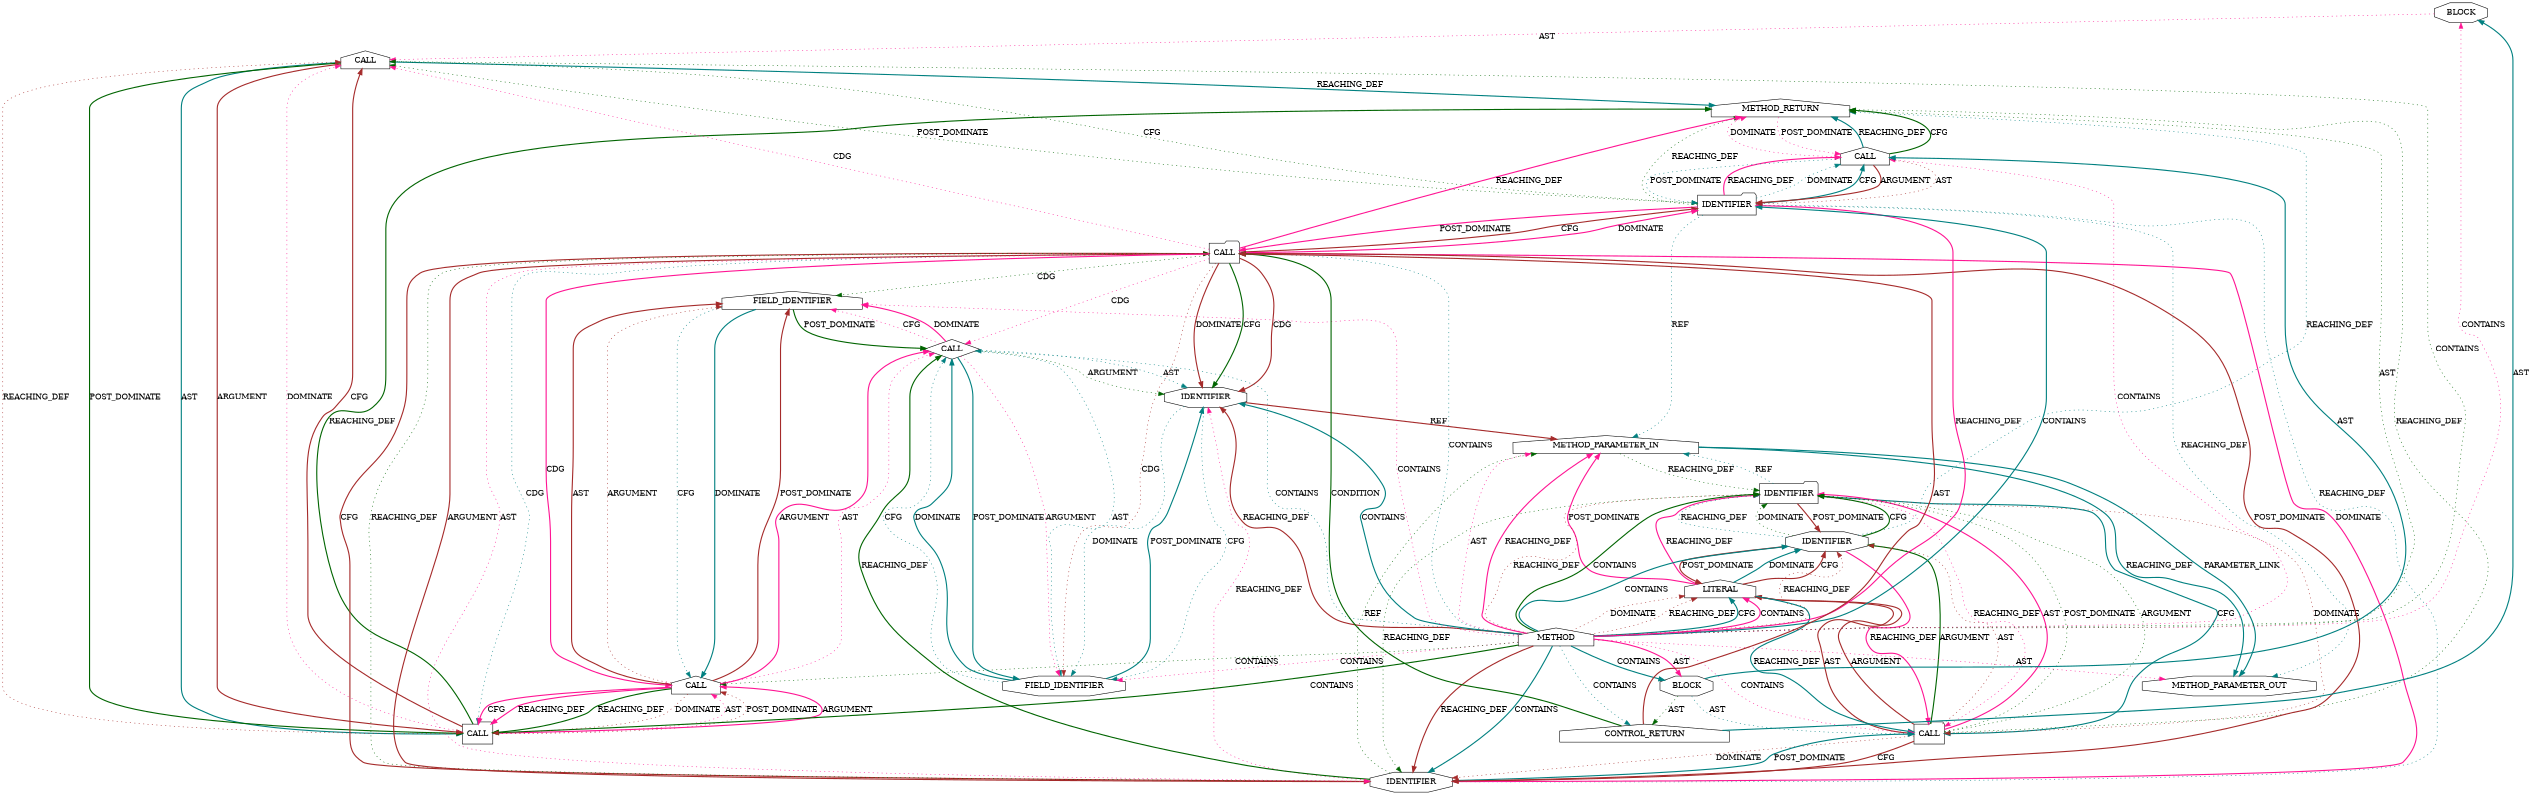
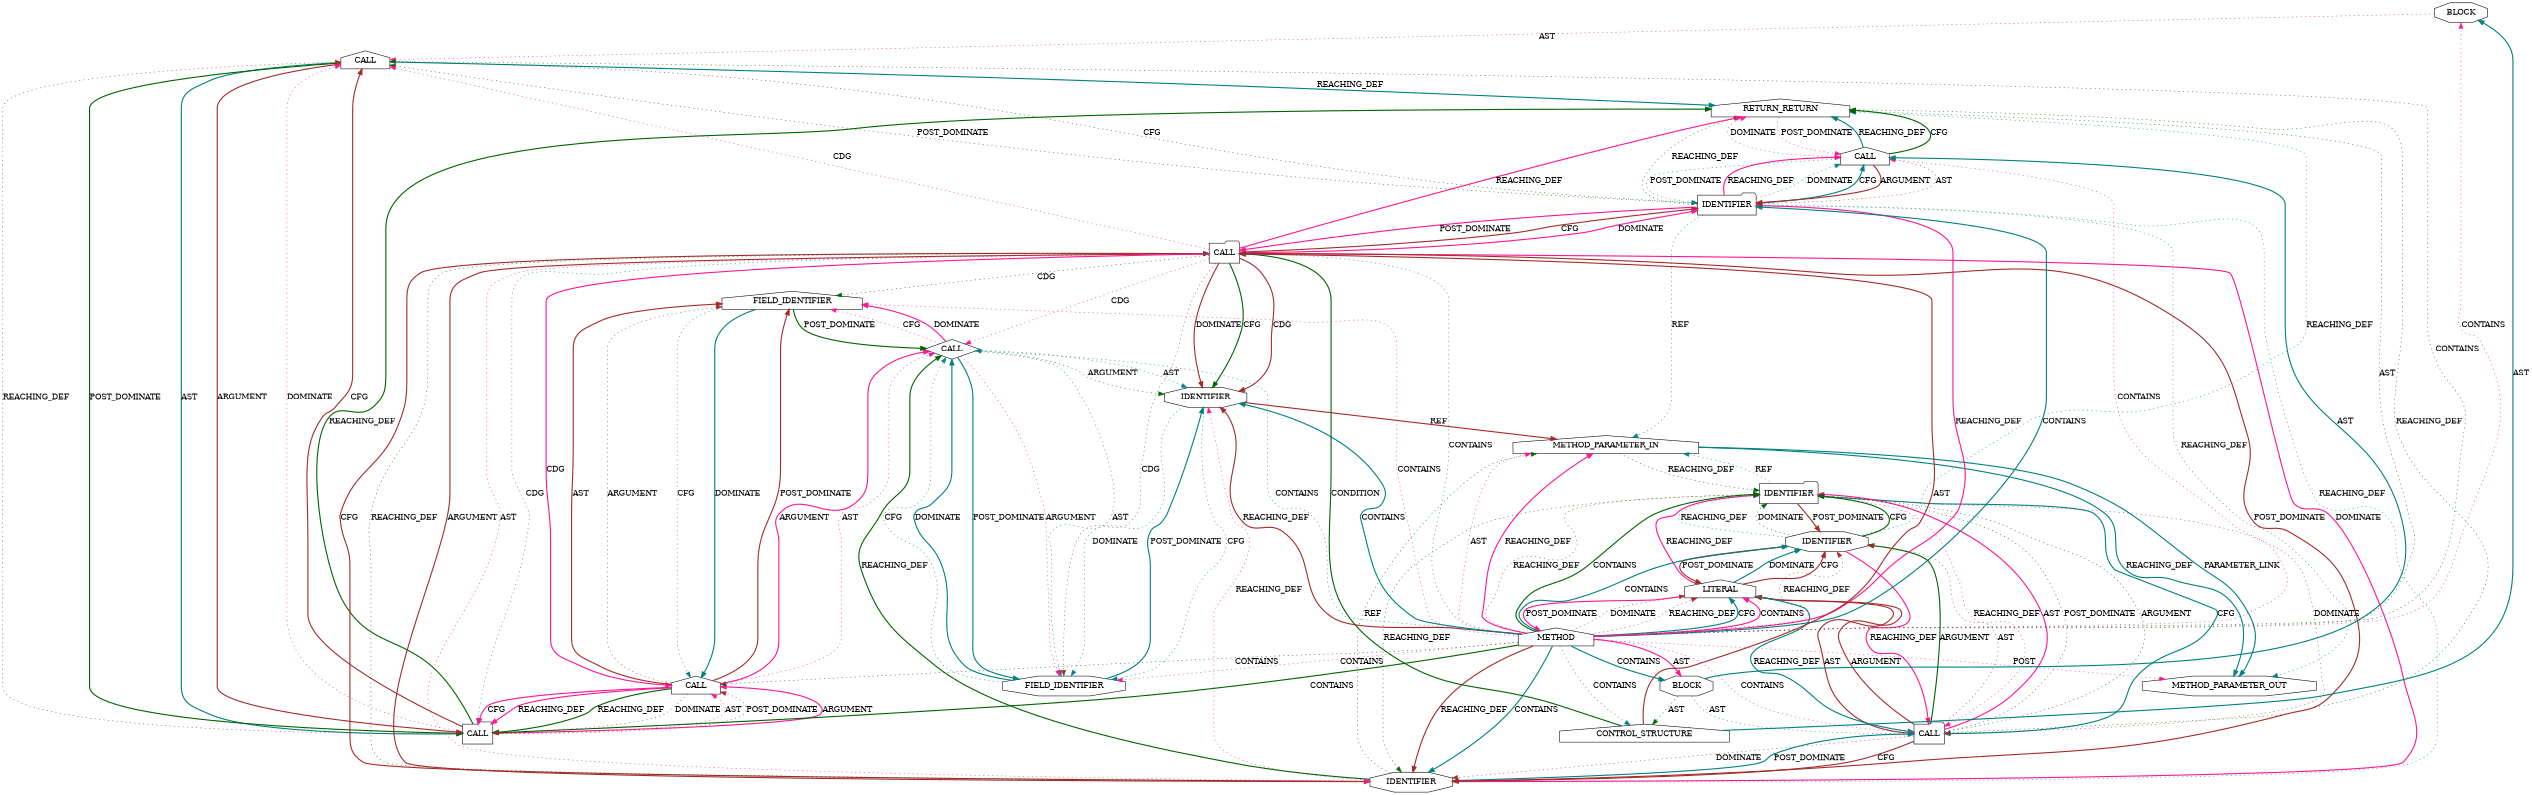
(1780, 109) -> (1780, 109)
(1584, 564) -> (1593, 601)
(2024, 662) -> (2024, 662)
(1645, 734) -> (1645, 734)
